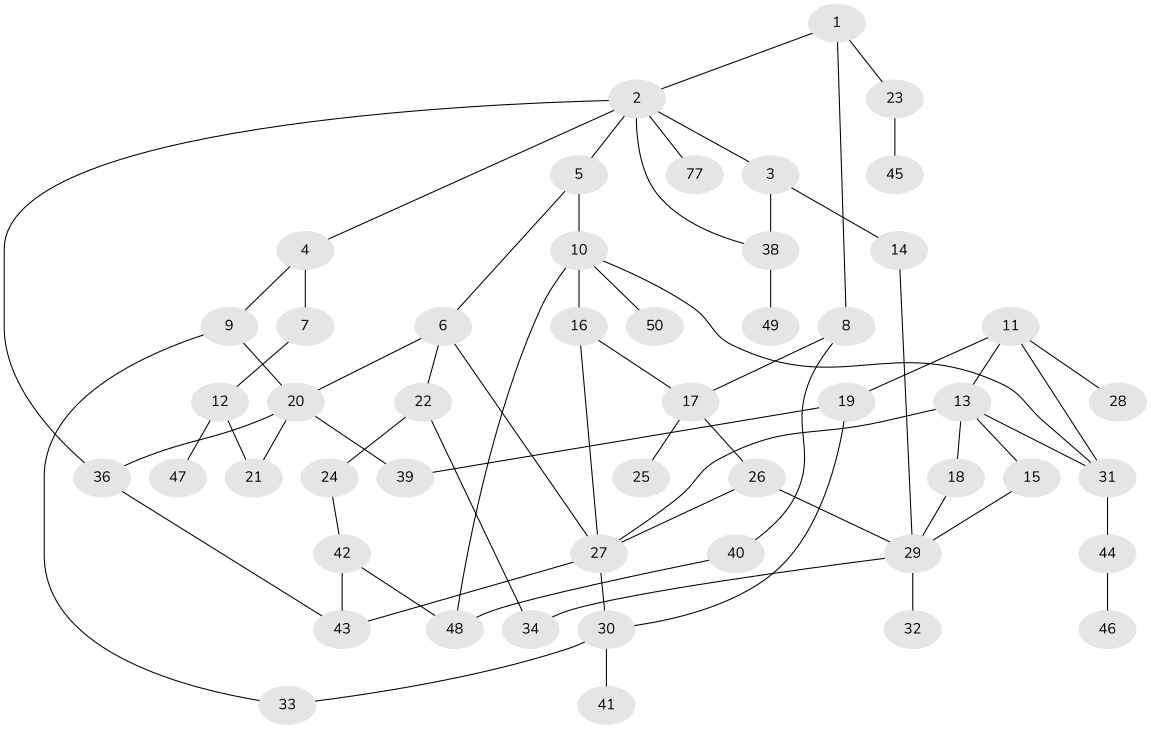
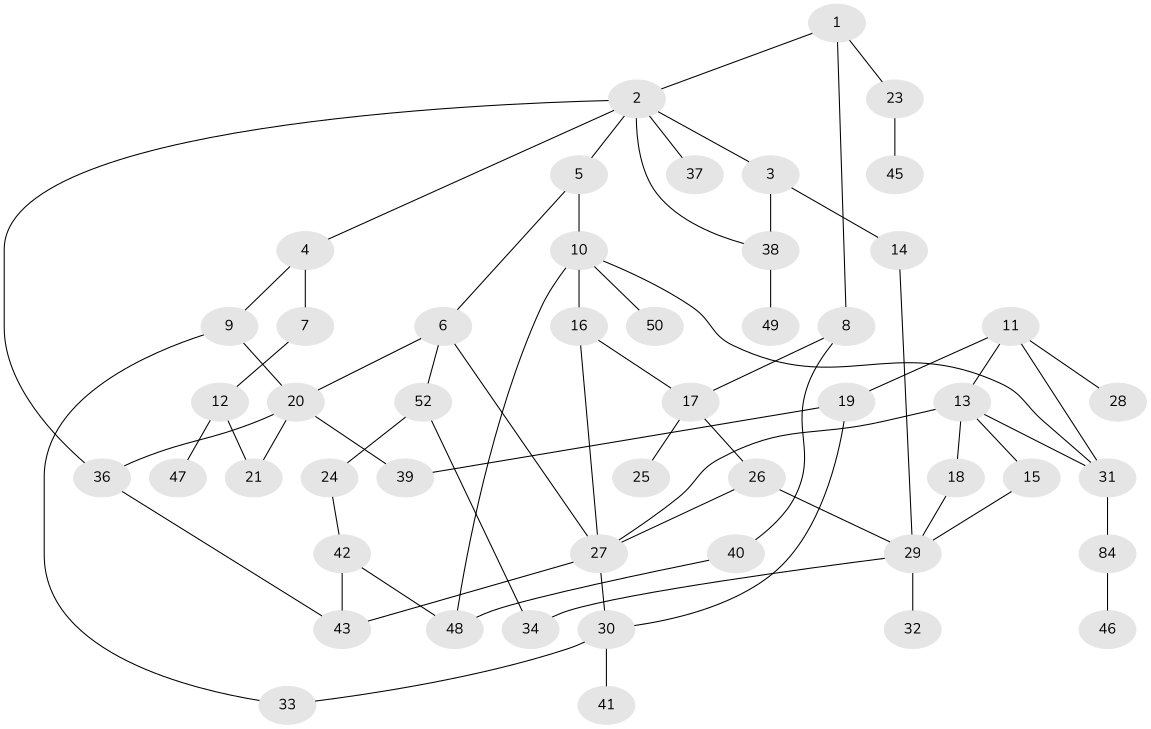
(695, 175) -> (695, 175)
(423, 402) -> (423, 402)
(1108, 554) -> (1108, 554)
